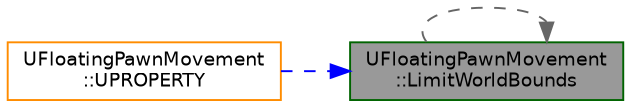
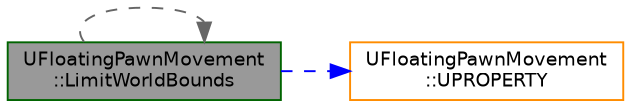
(306, 71) -> (306, 71)
